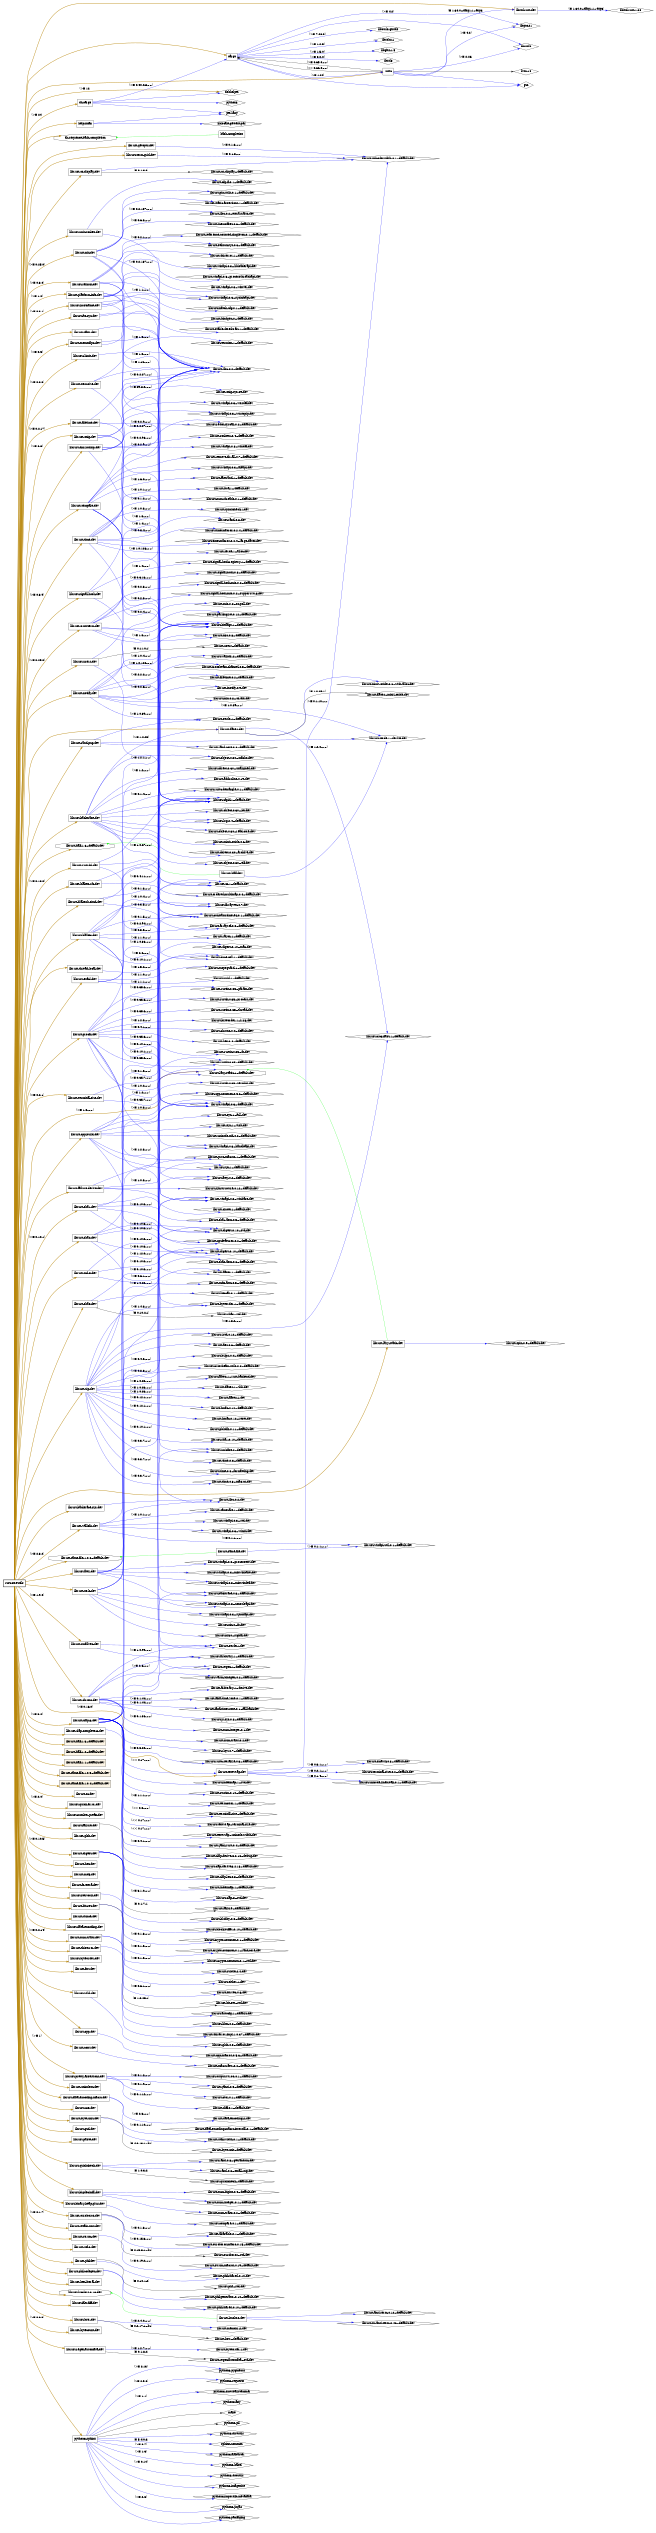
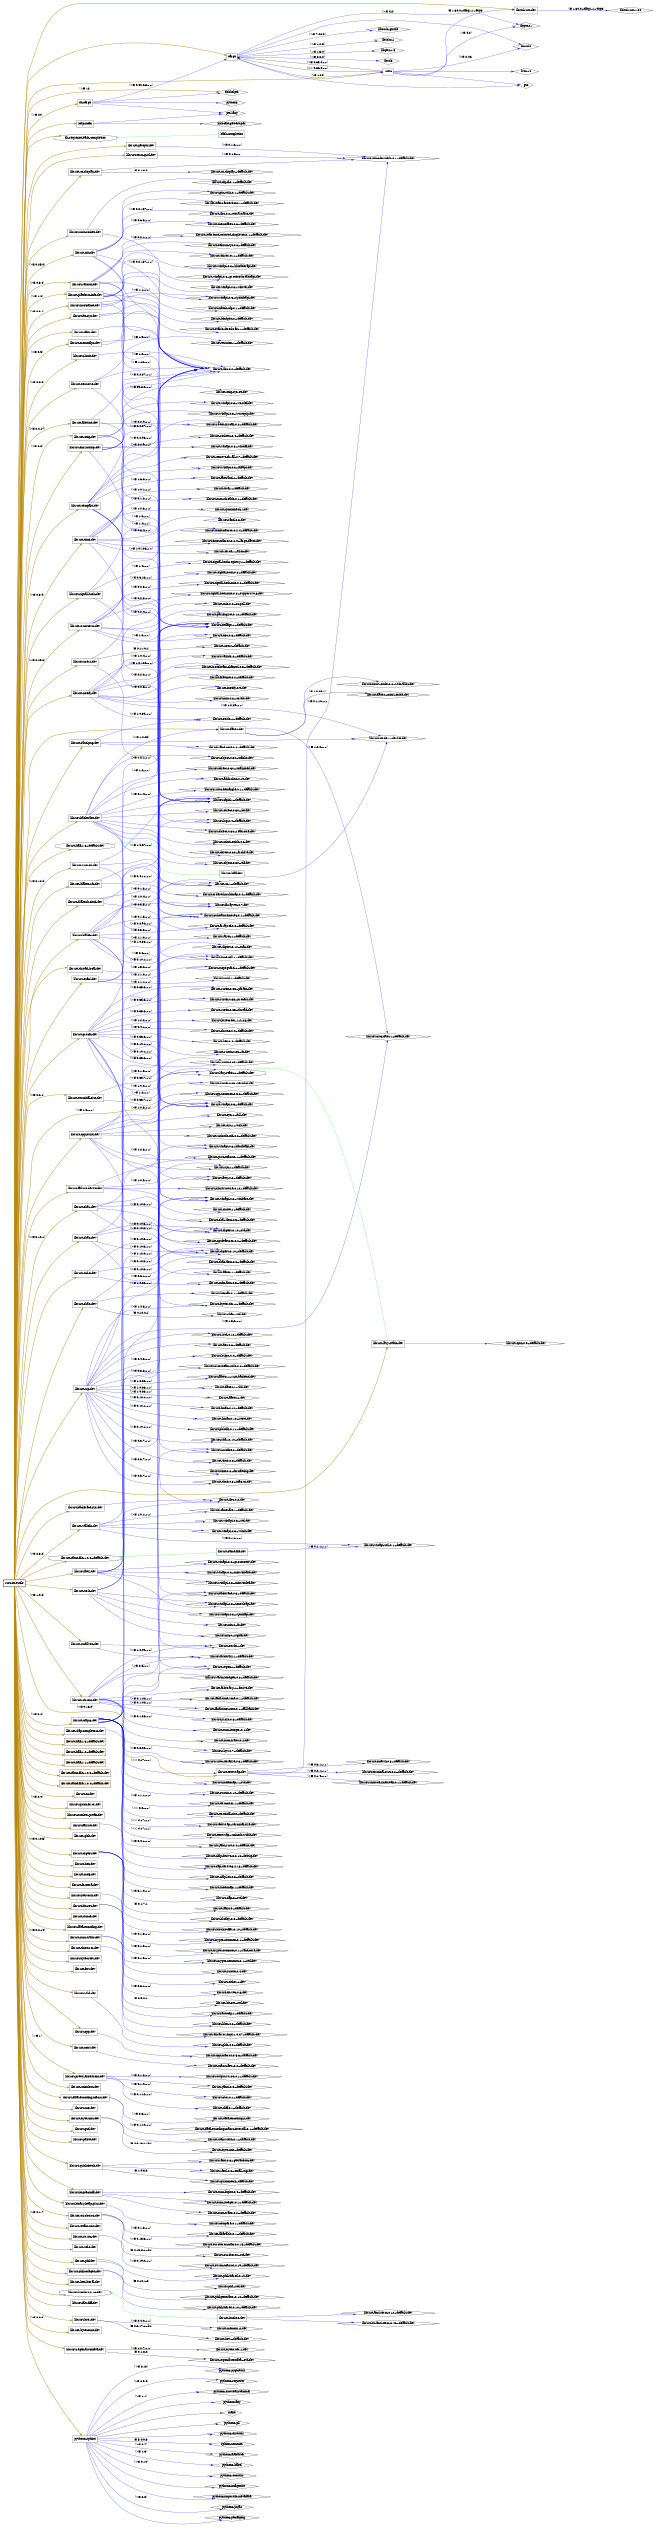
(141, 1999) -> (141, 1999)
